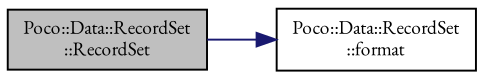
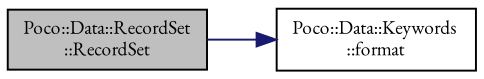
(376, 40) -> (376, 40)
